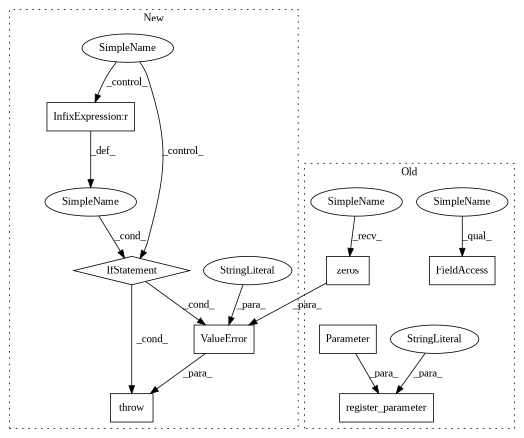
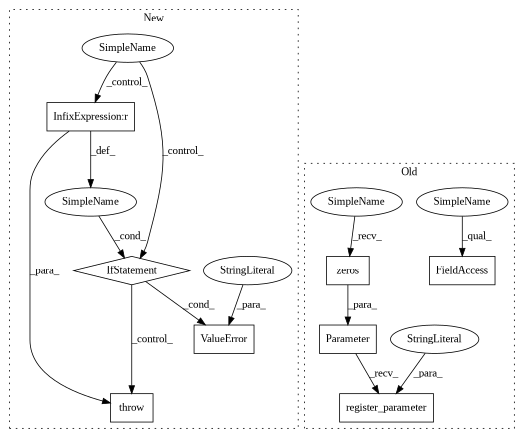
(291, 302) -> (348, 301)
(152, 339) -> (152, 339)
(181, 371) -> (30, 279)
(384, 374) -> (384, 374)
